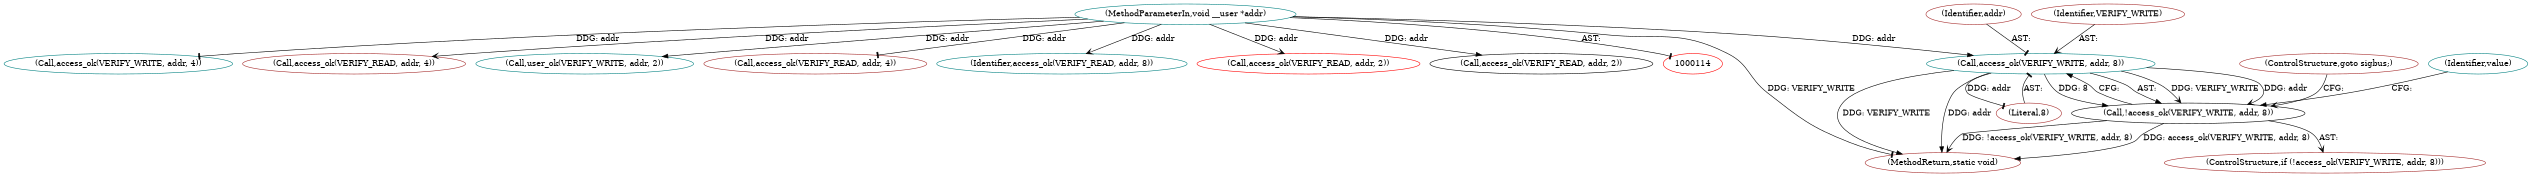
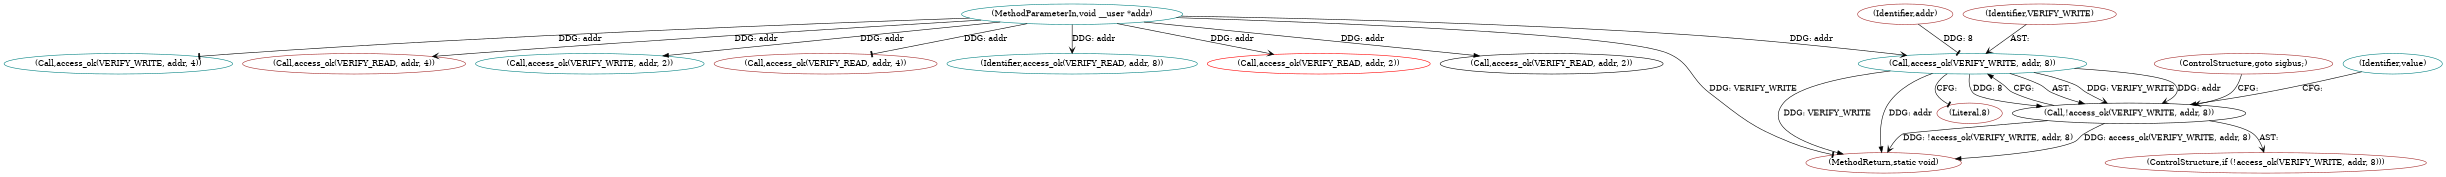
(1631, 28) -> (1542, 27)
(2023, 39) -> (1958, 39)
(585, 64) -> (590, 64)
(1693, 64) -> none
(1989, 89) -> (1948, 89)
(2023, 89) -> none
